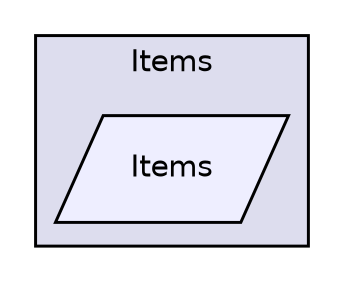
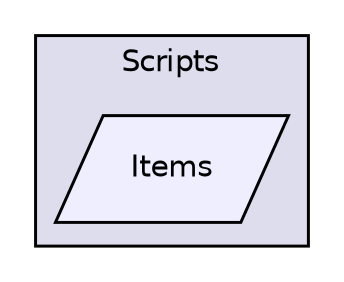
(172, 64) -> (172, 64)
